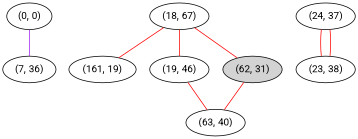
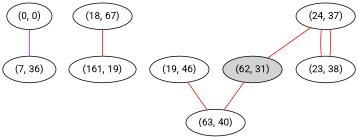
(179, 43) -> none
(216, 43) -> (289, 43)
